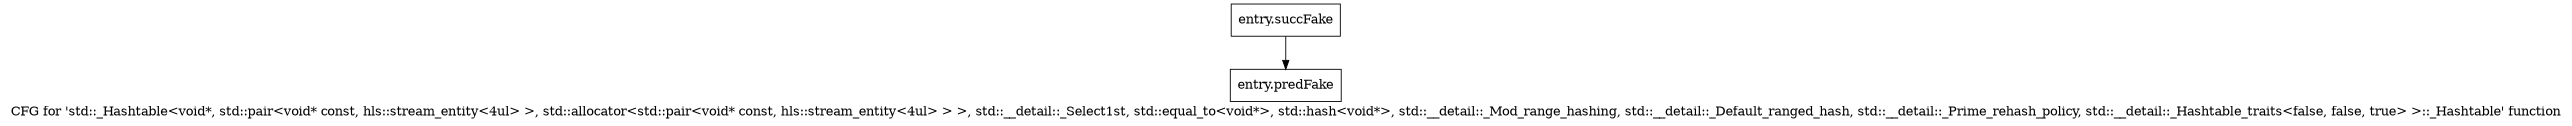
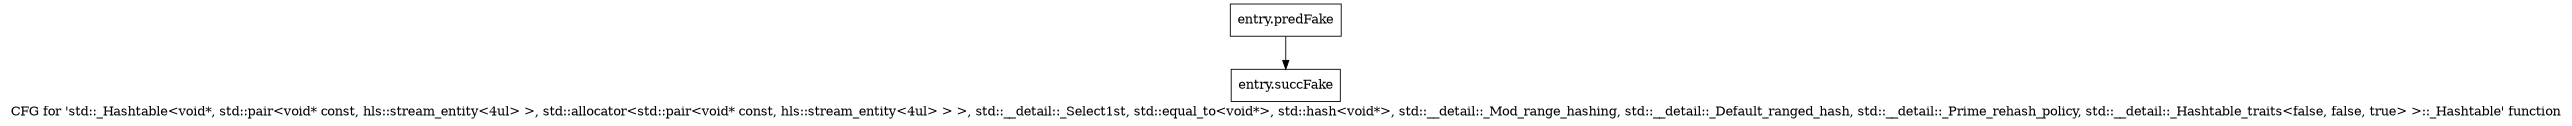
(1286, 48) -> (1286, 48)
